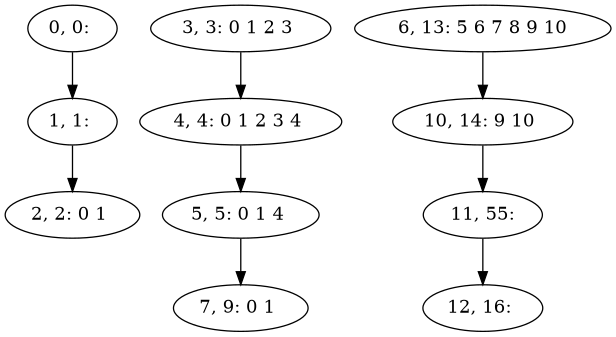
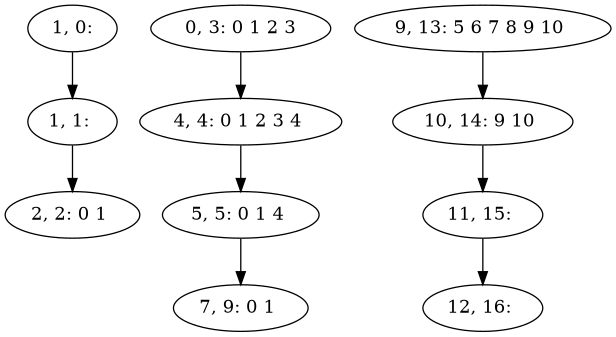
(72, 28) -> (72, 28)
(241, 28) -> (241, 28)
(483, 28) -> (483, 28)
(483, 215) -> (483, 215)
